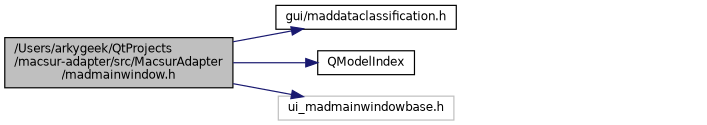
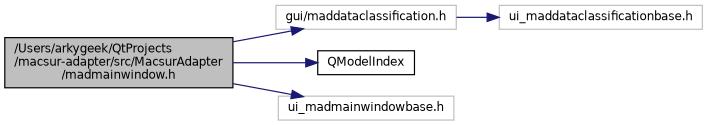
(366, 17) -> (366, 17)
none -> (601, 17)
